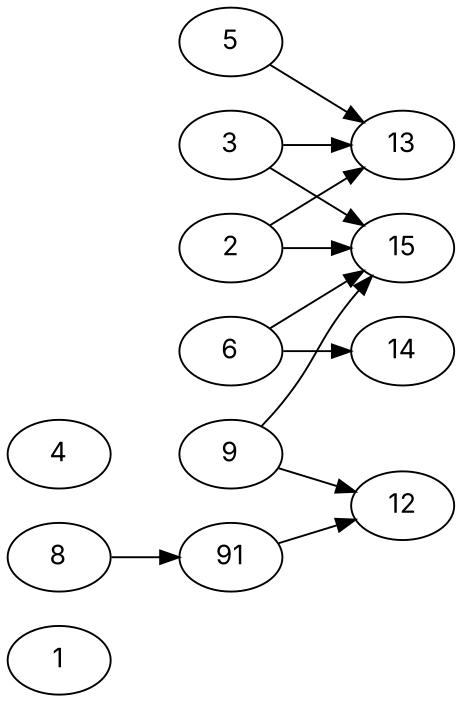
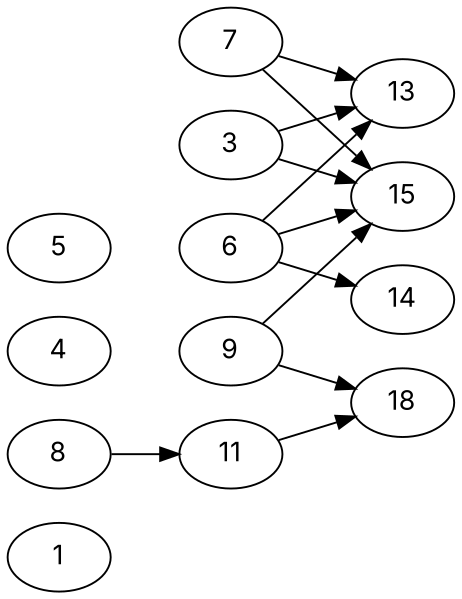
(309, 88) -> (305, 182)
(231, 248) -> (231, 42)
(403, 506) -> (403, 403)
(231, 557) -> (231, 454)
